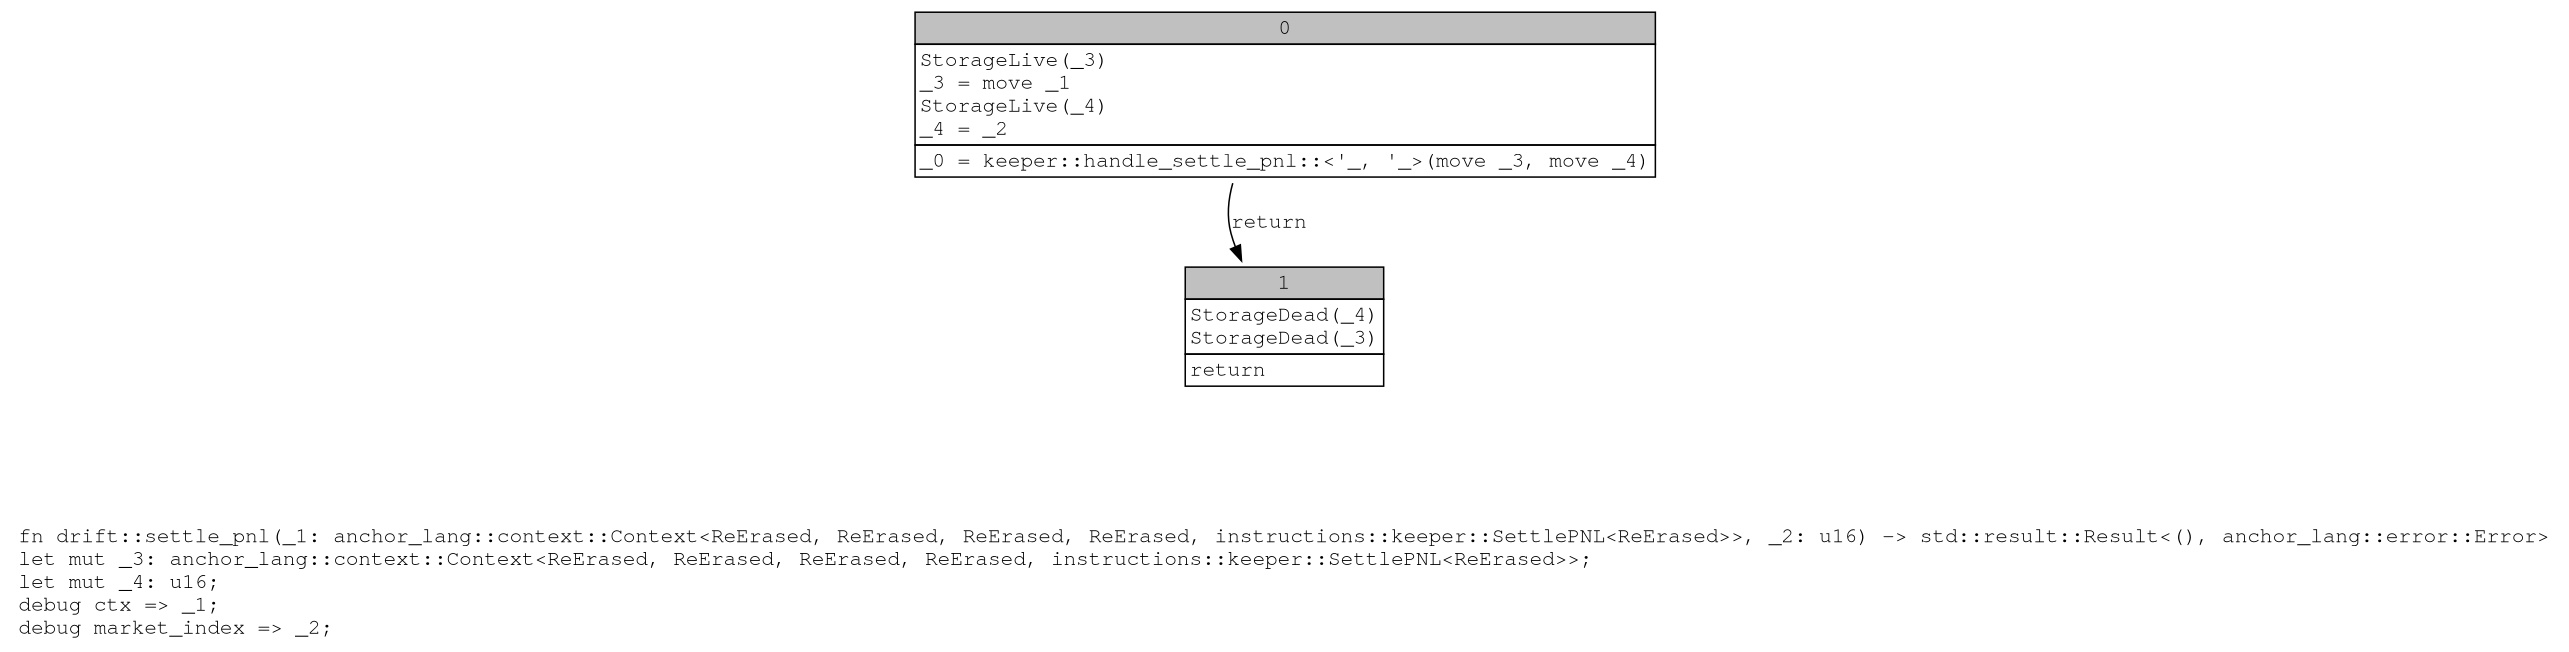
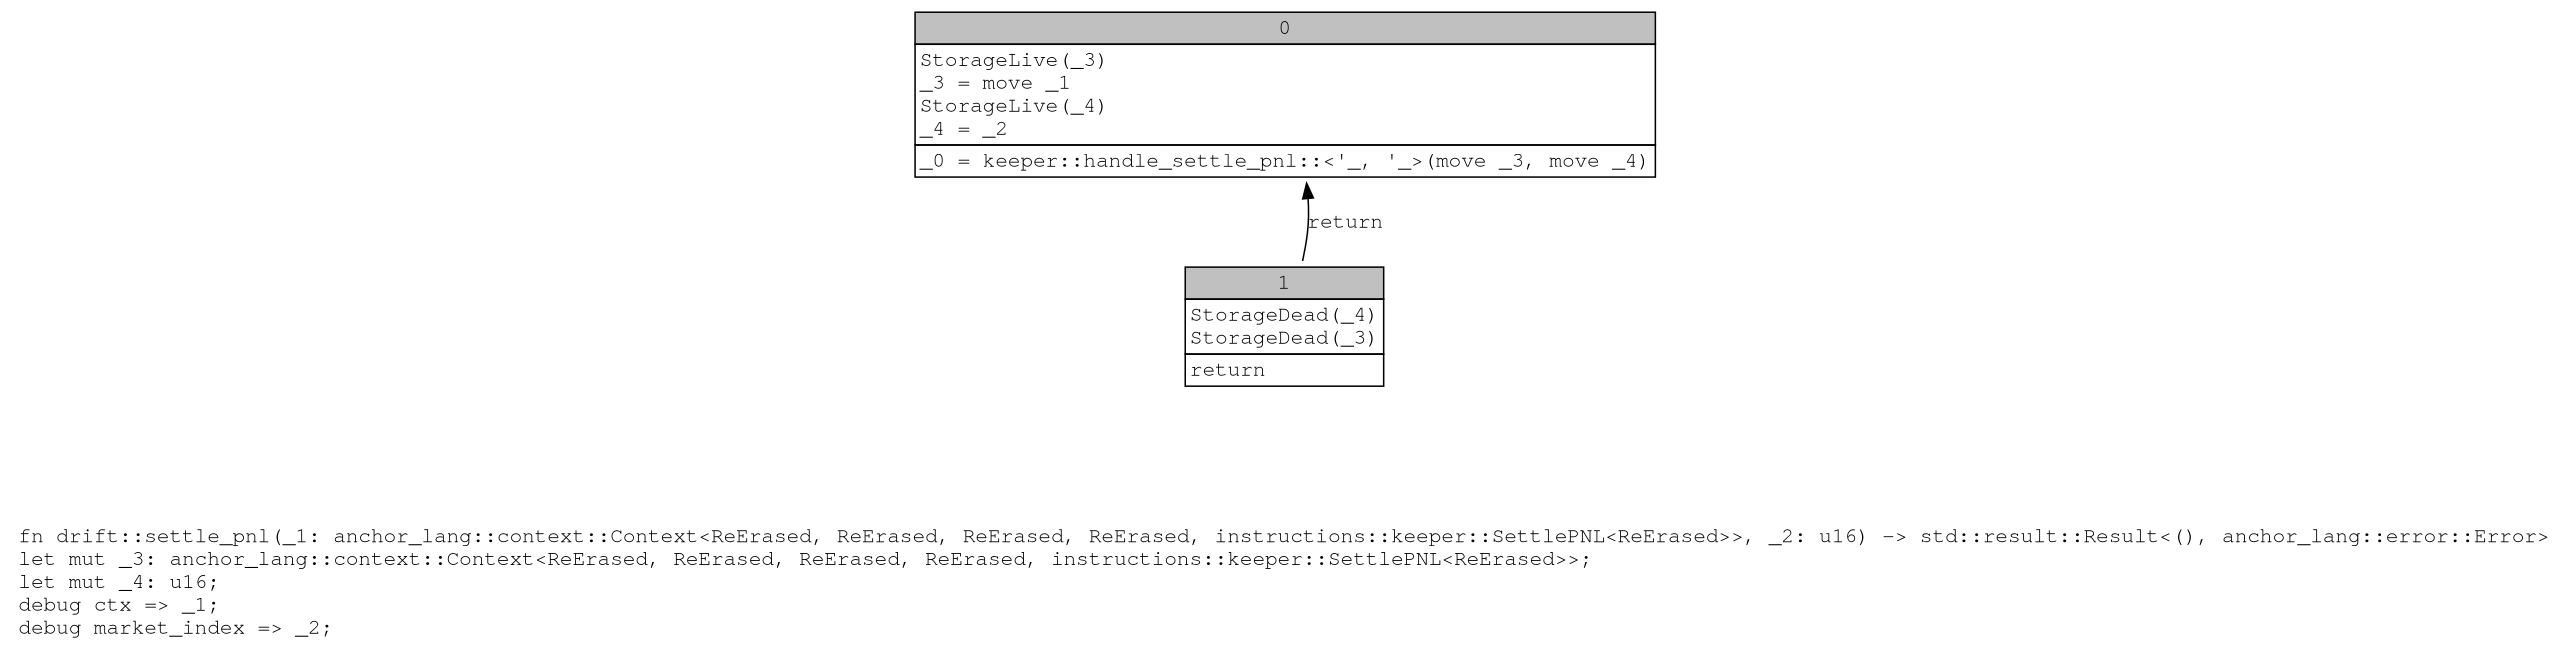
(1228, 215) -> (1308, 230)
